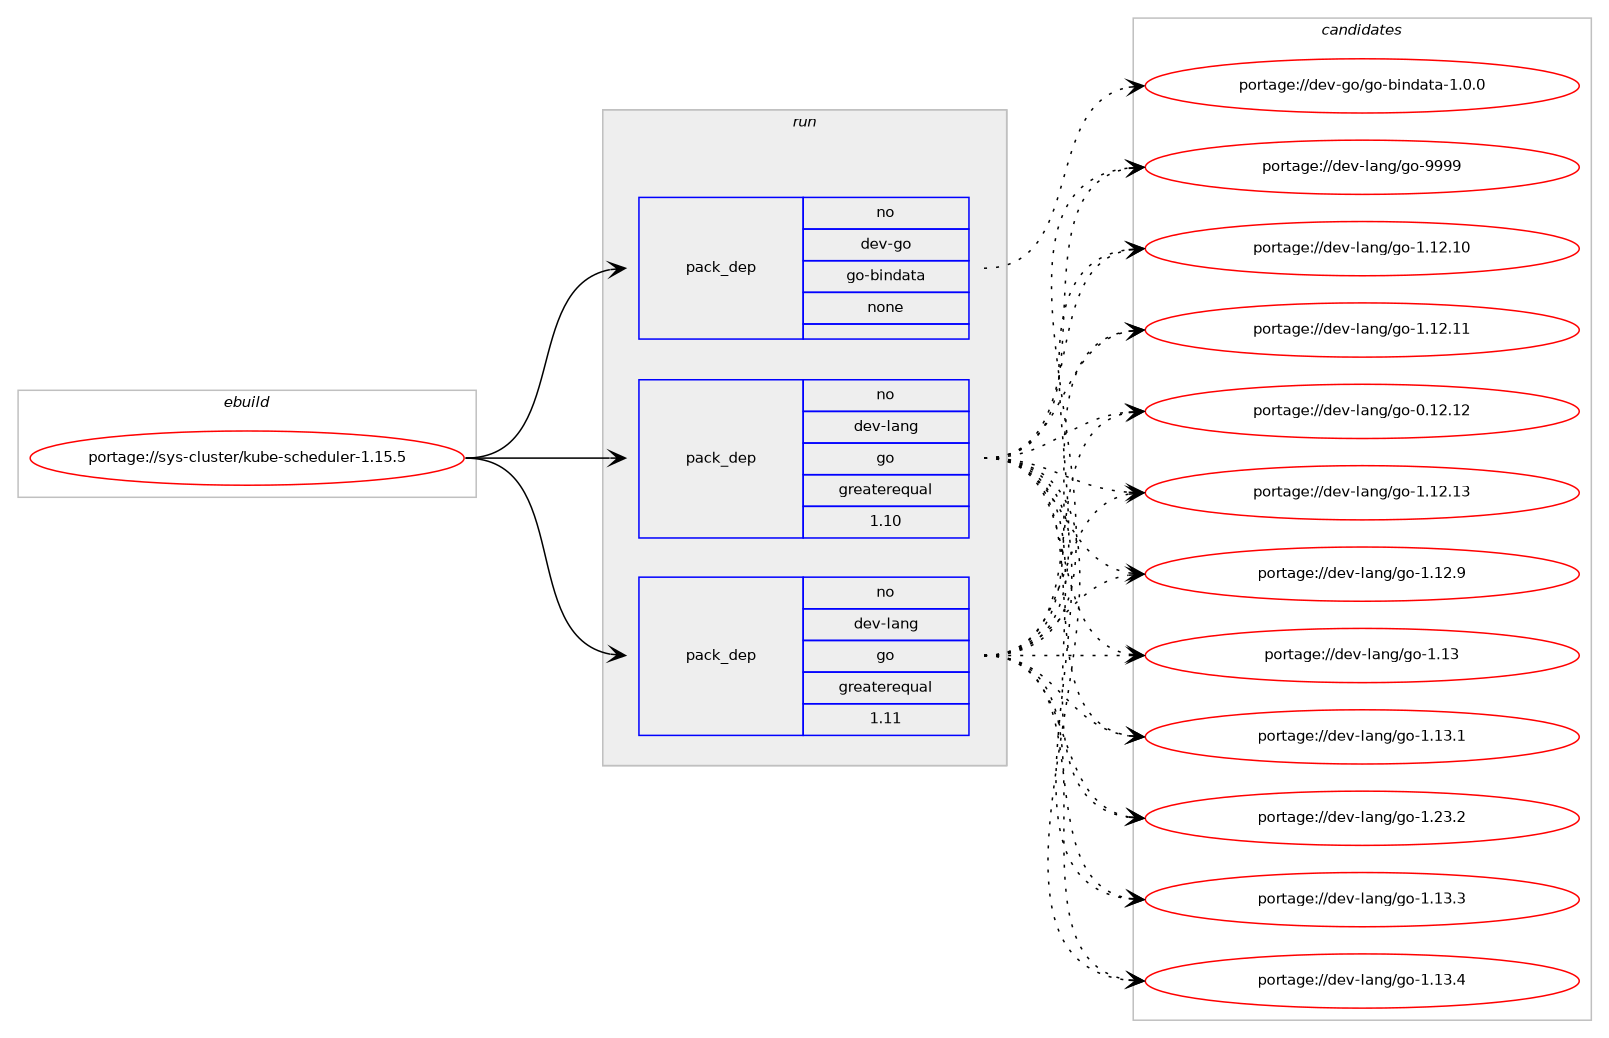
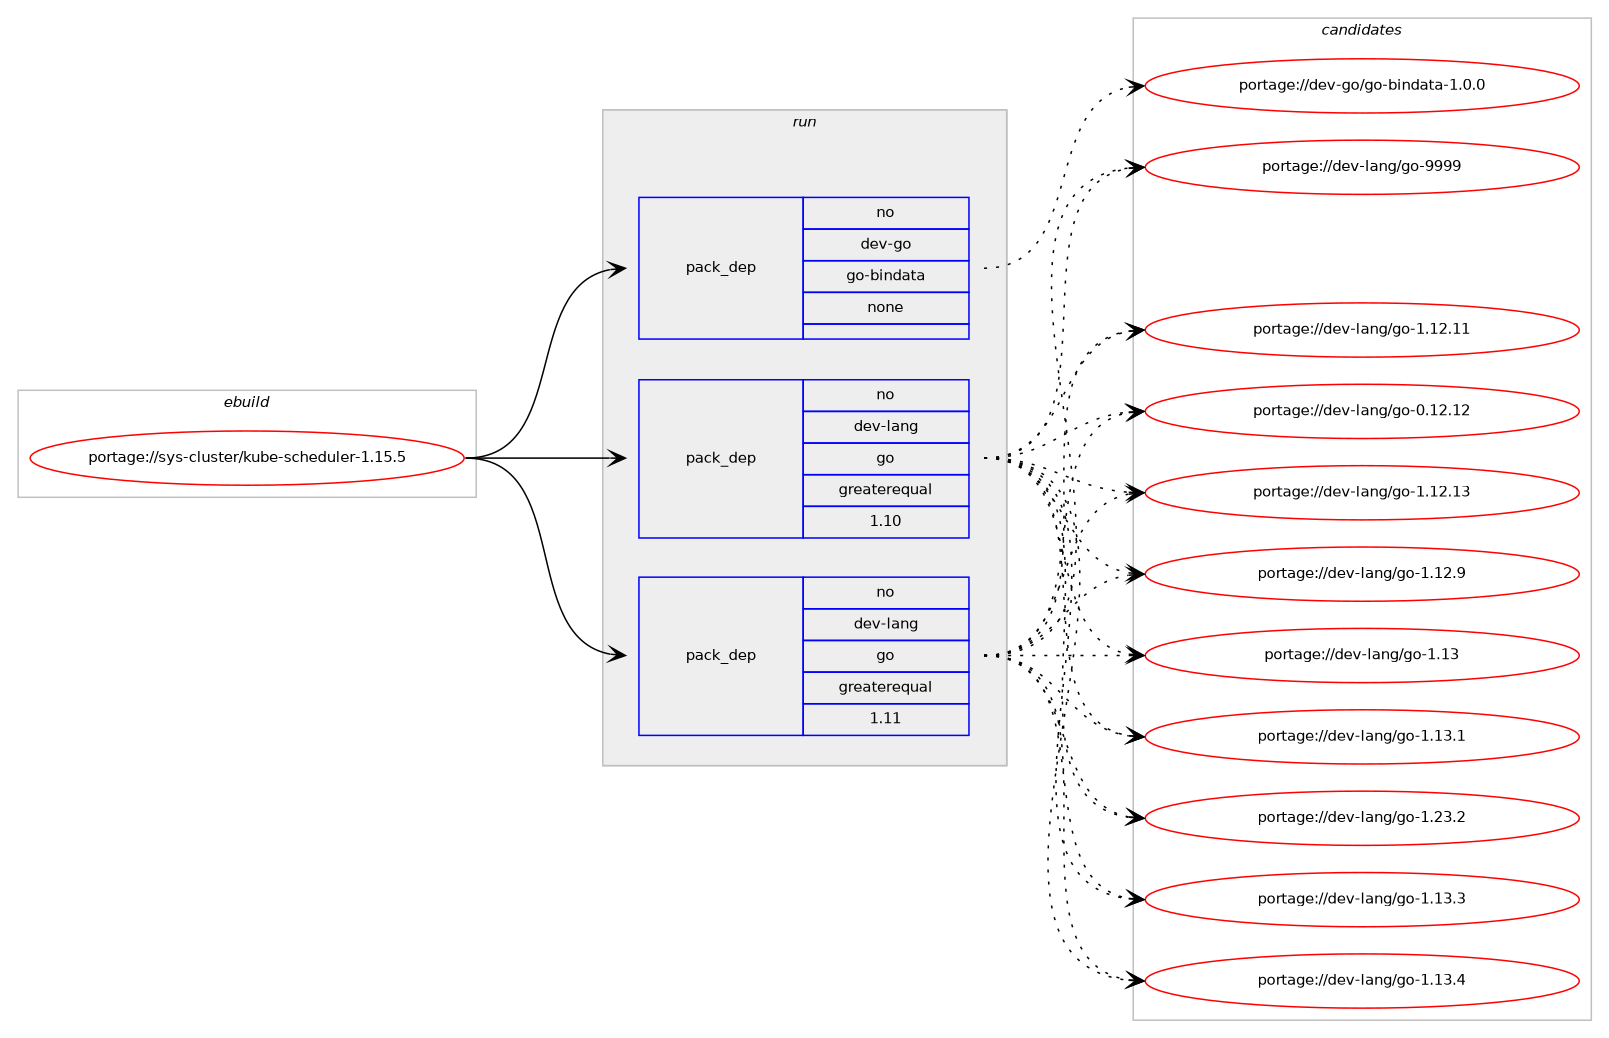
(1362, 249) -> none
